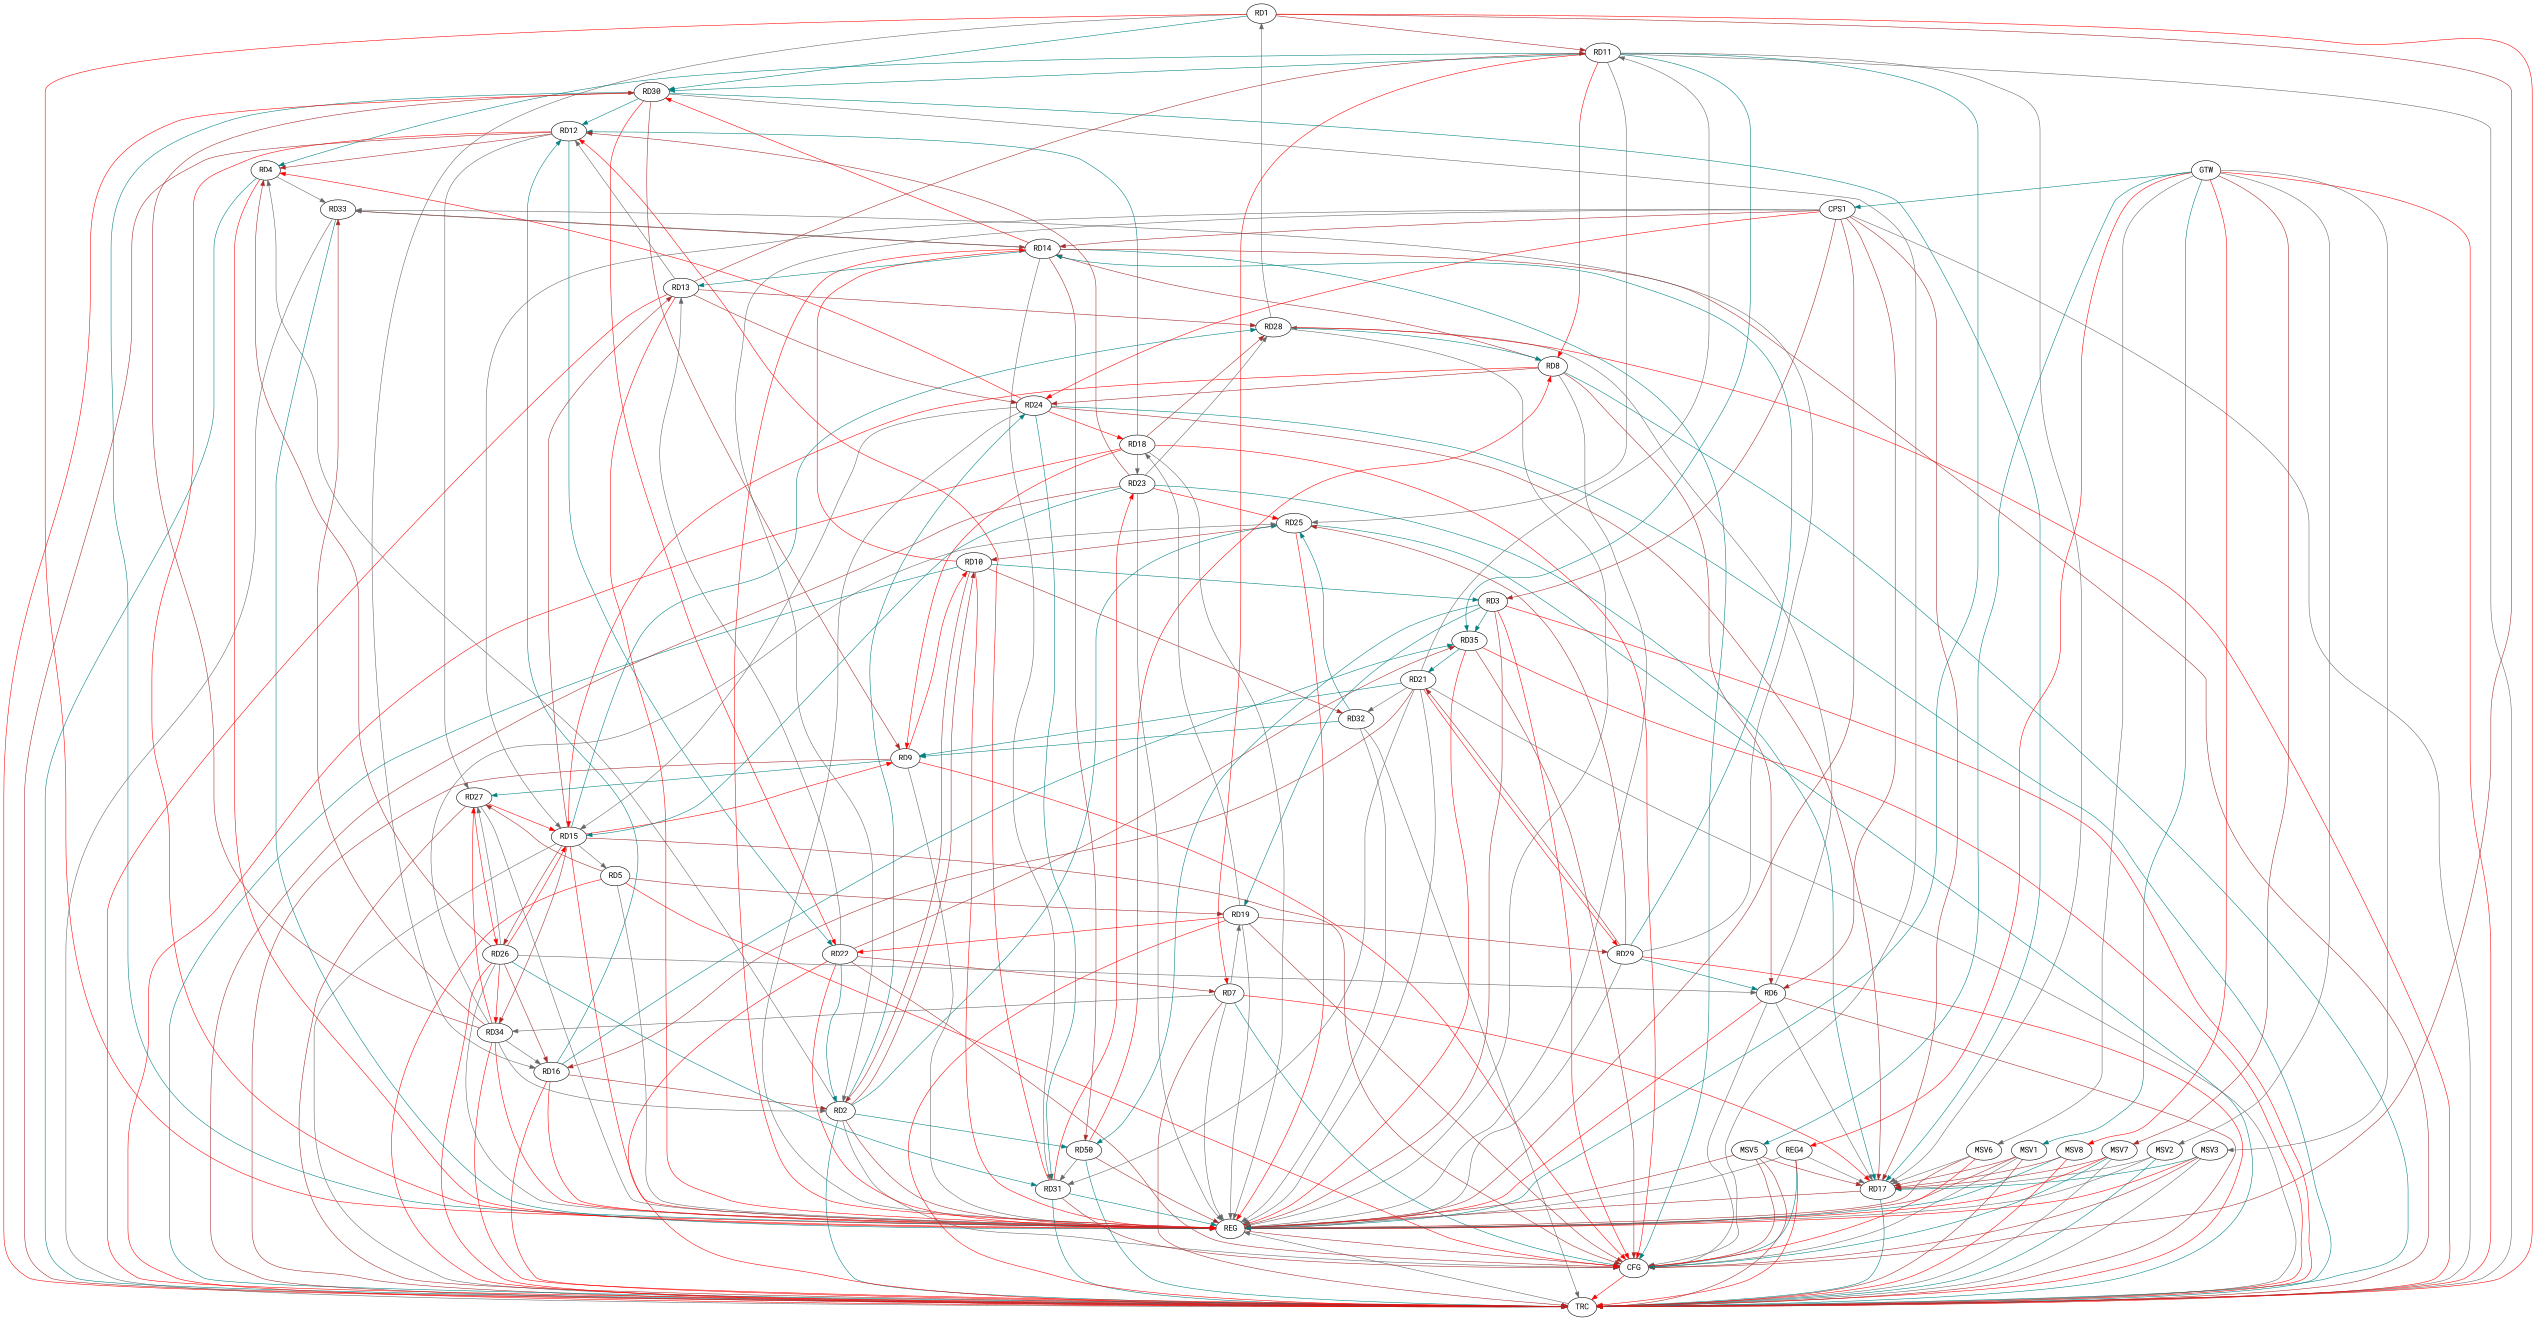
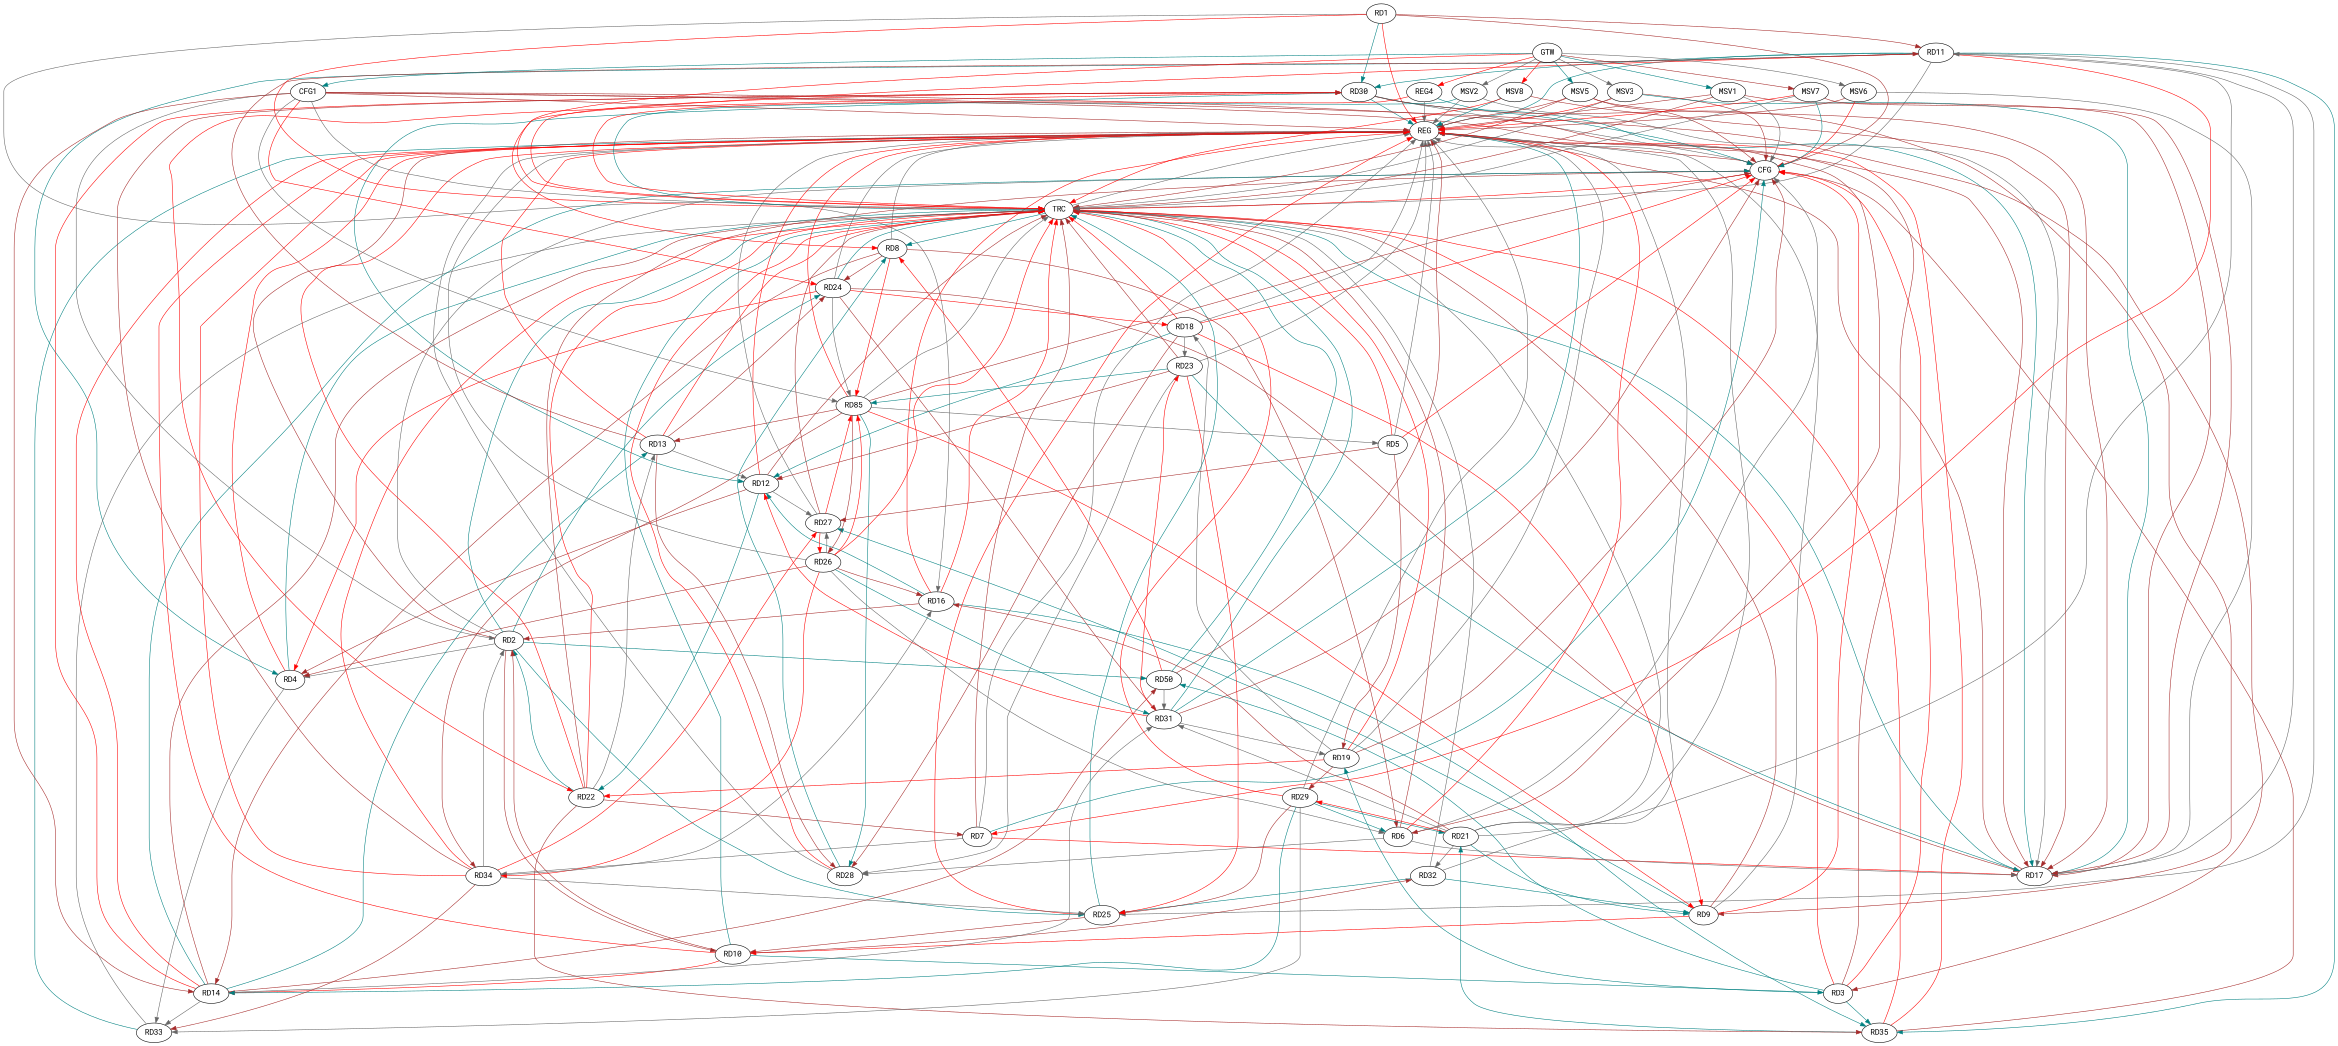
(1261, 174) -> none
(1838, 210) -> (308, 92)
(688, 229) -> none
(1045, 779) -> (989, 491)
(1526, 818) -> (1377, 817)
(569, 837) -> (854, 406)
(1235, 957) -> (1250, 738)
(2345, 1039) -> (978, 229)
(1834, 1169) -> none
